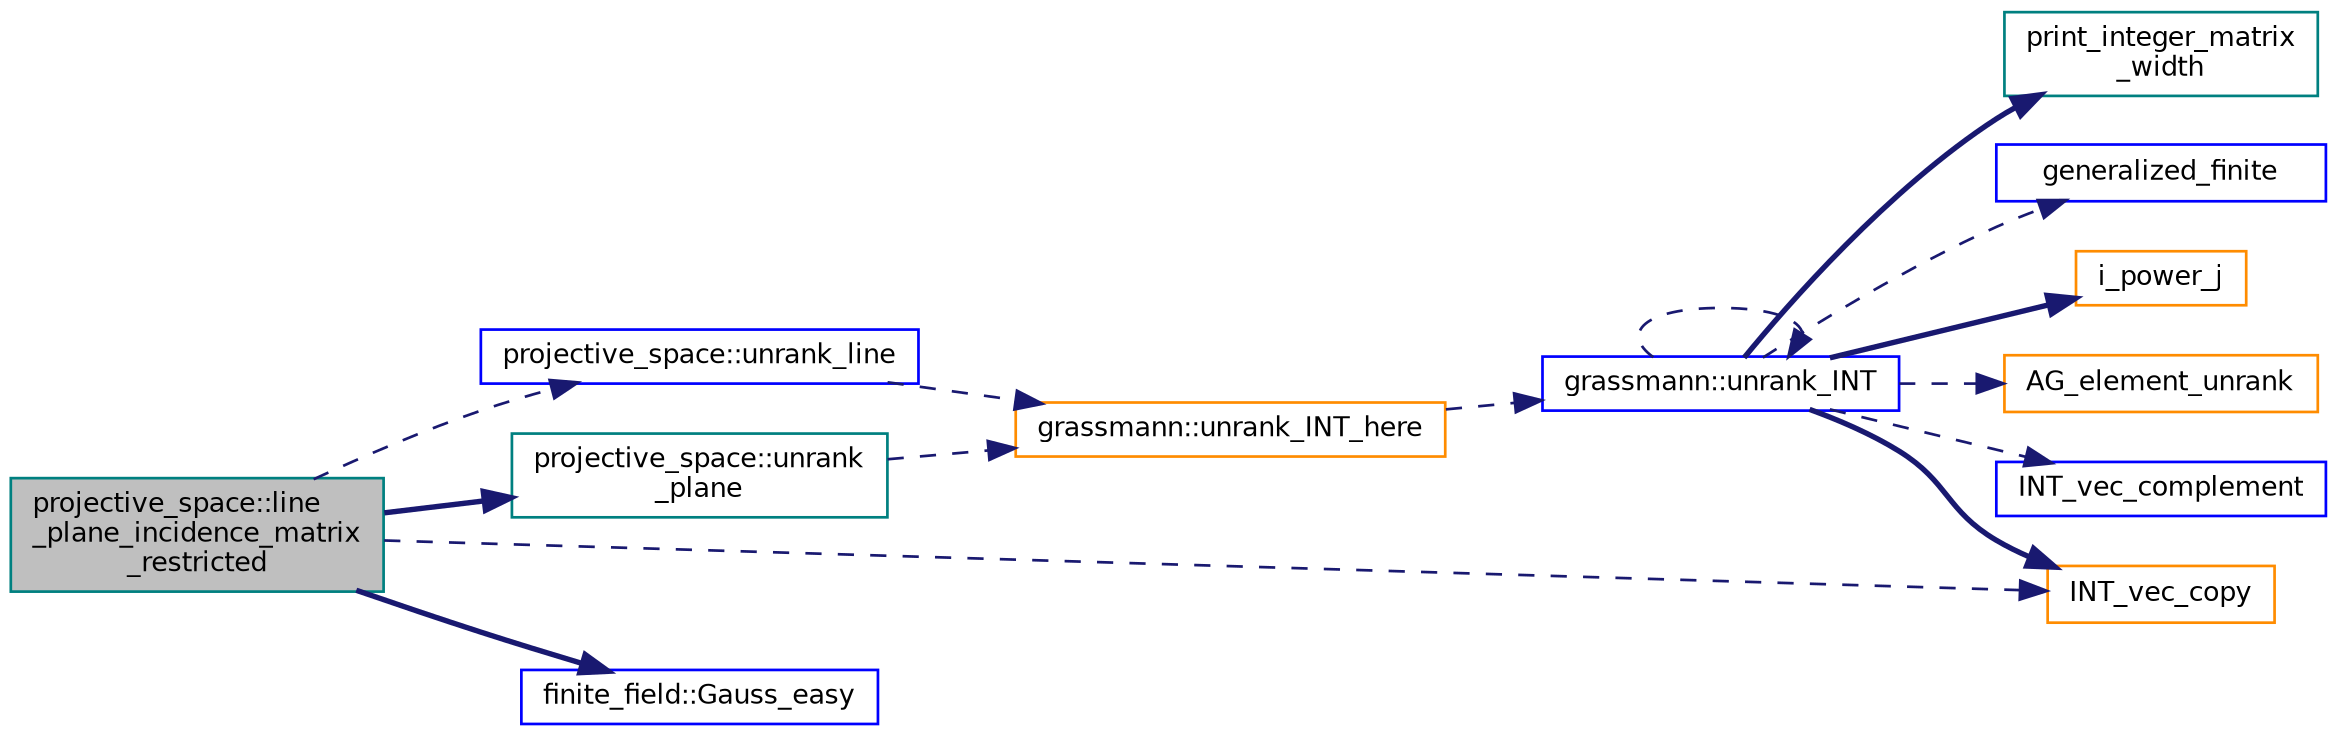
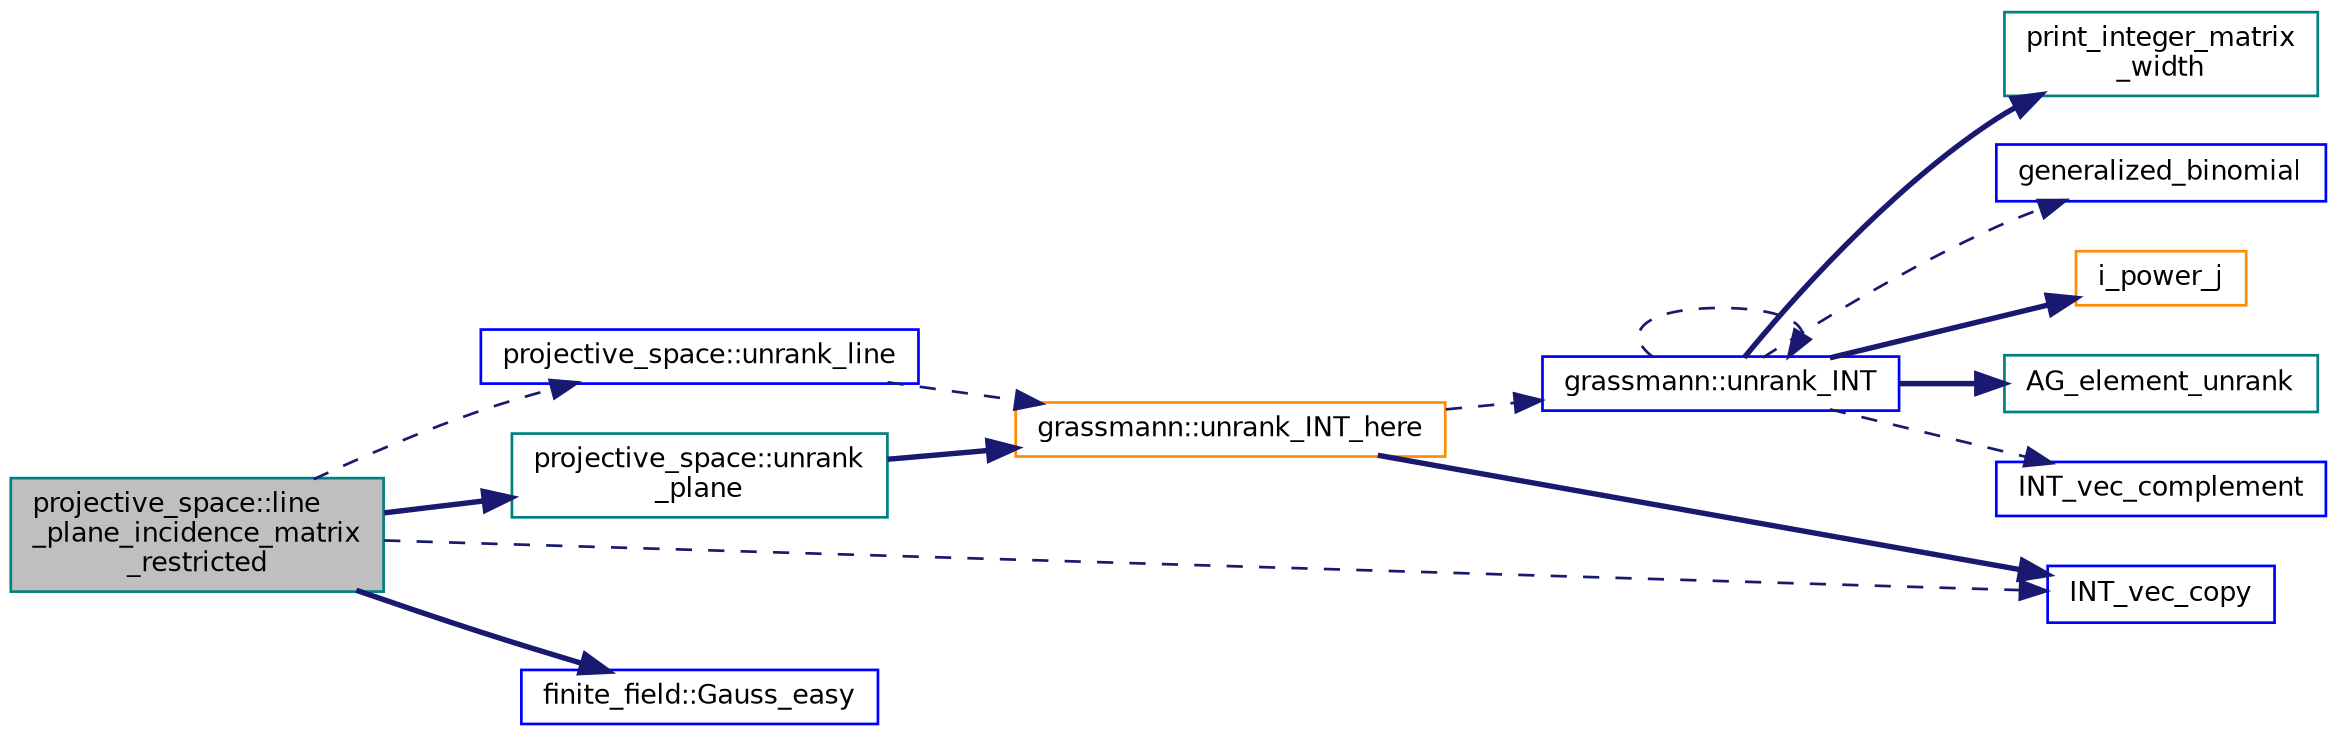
(2161, 173) -> (2161, 173)
(1938, 384) -> (1938, 384)
(2161, 384) -> (2161, 384)
(938, 455) -> (938, 455)
(1927, 473) -> (1699, 513)
(2161, 594) -> (2161, 594)
